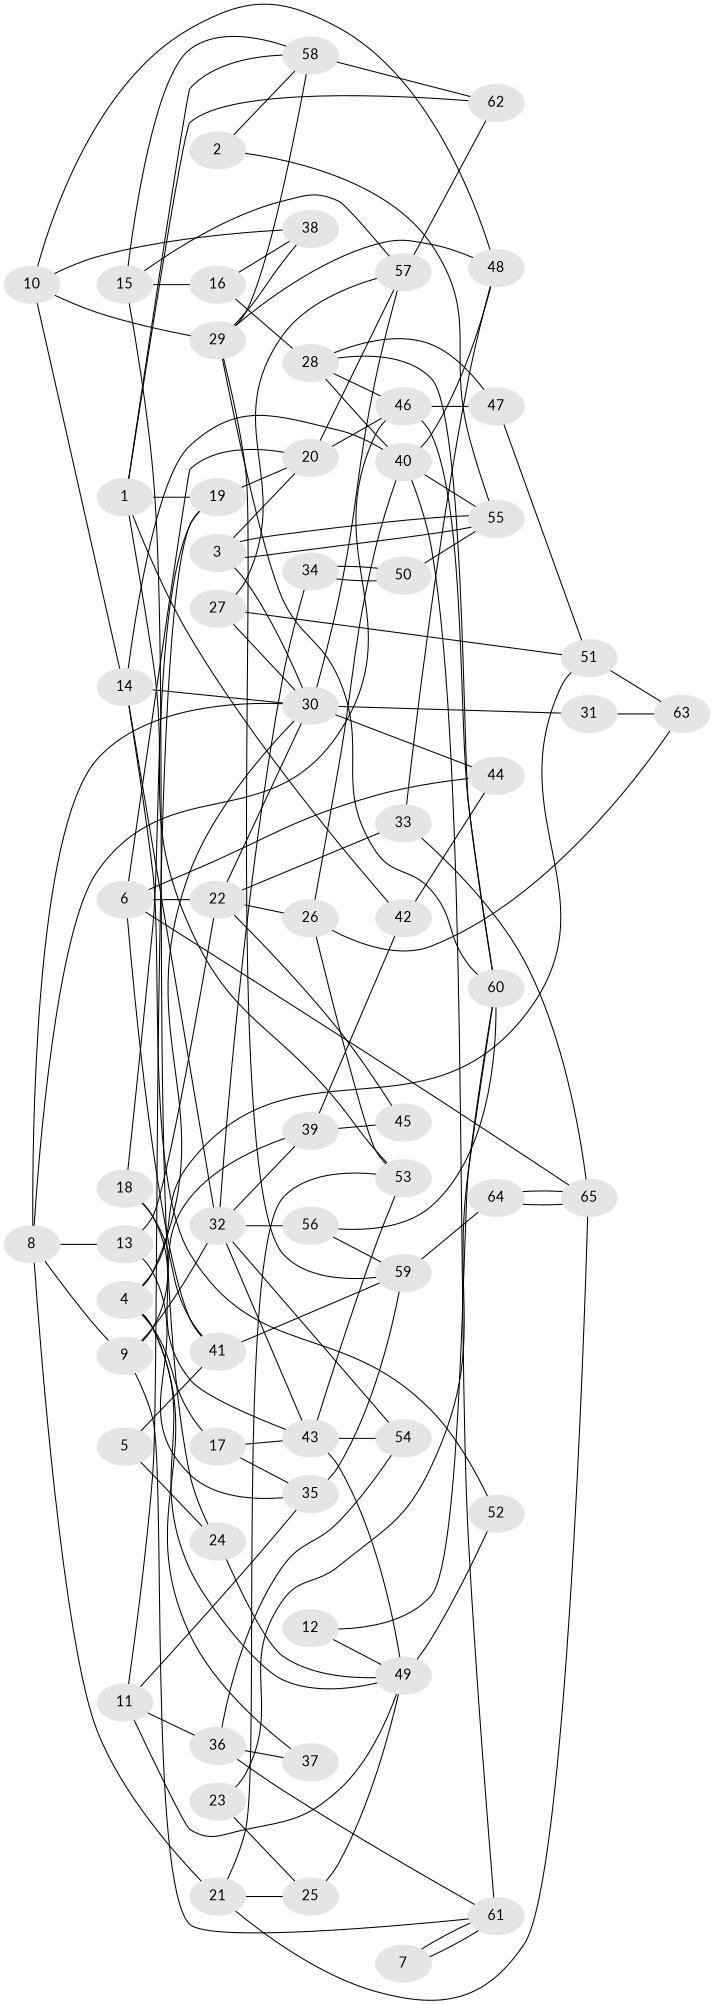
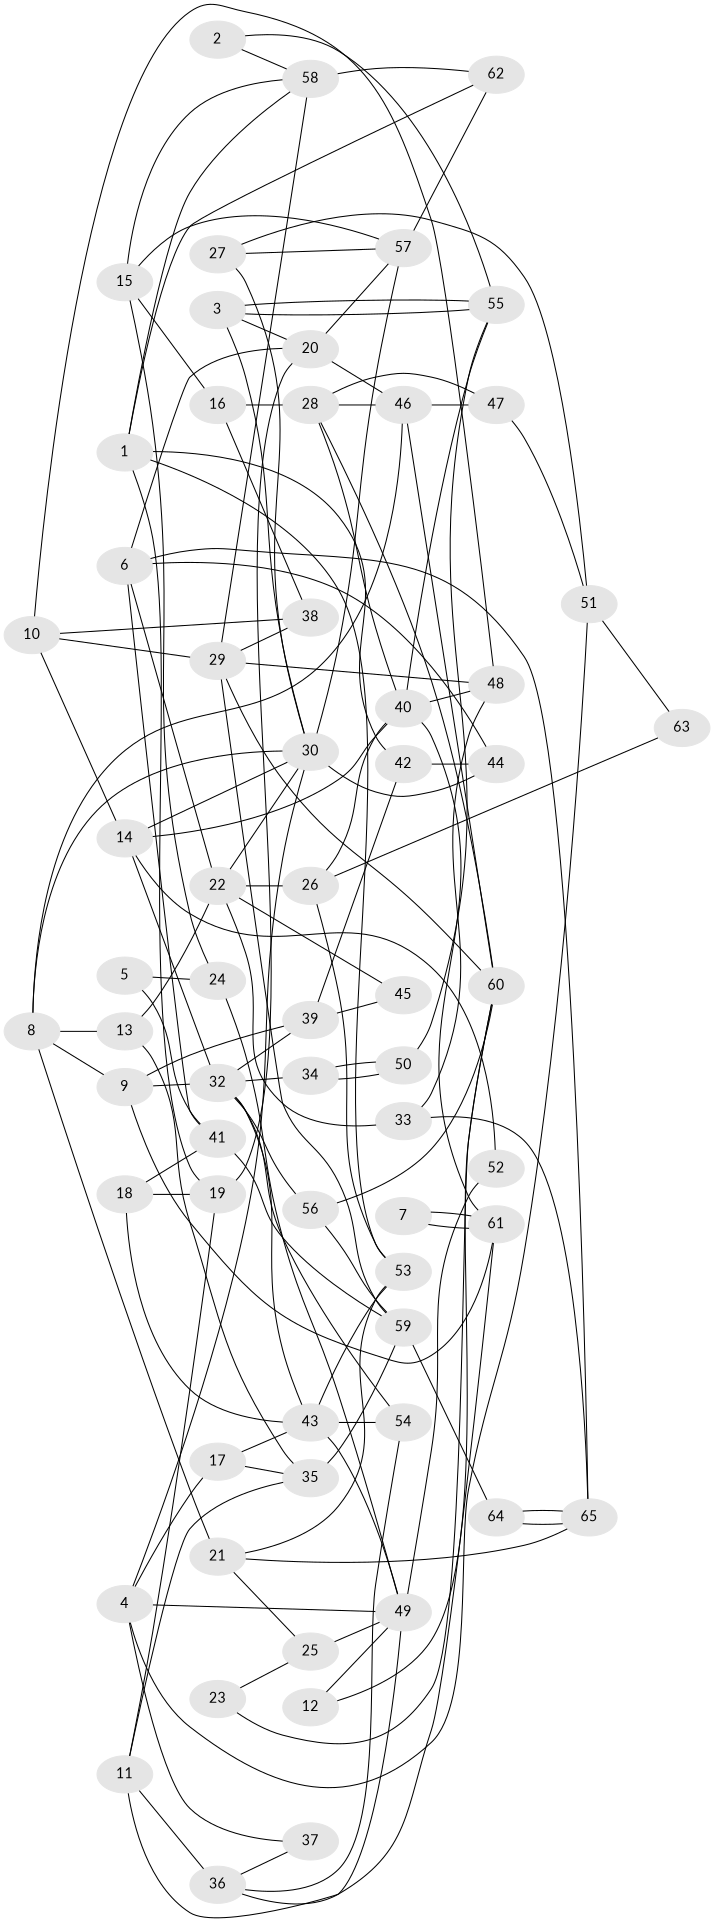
(589, 714) -> none
